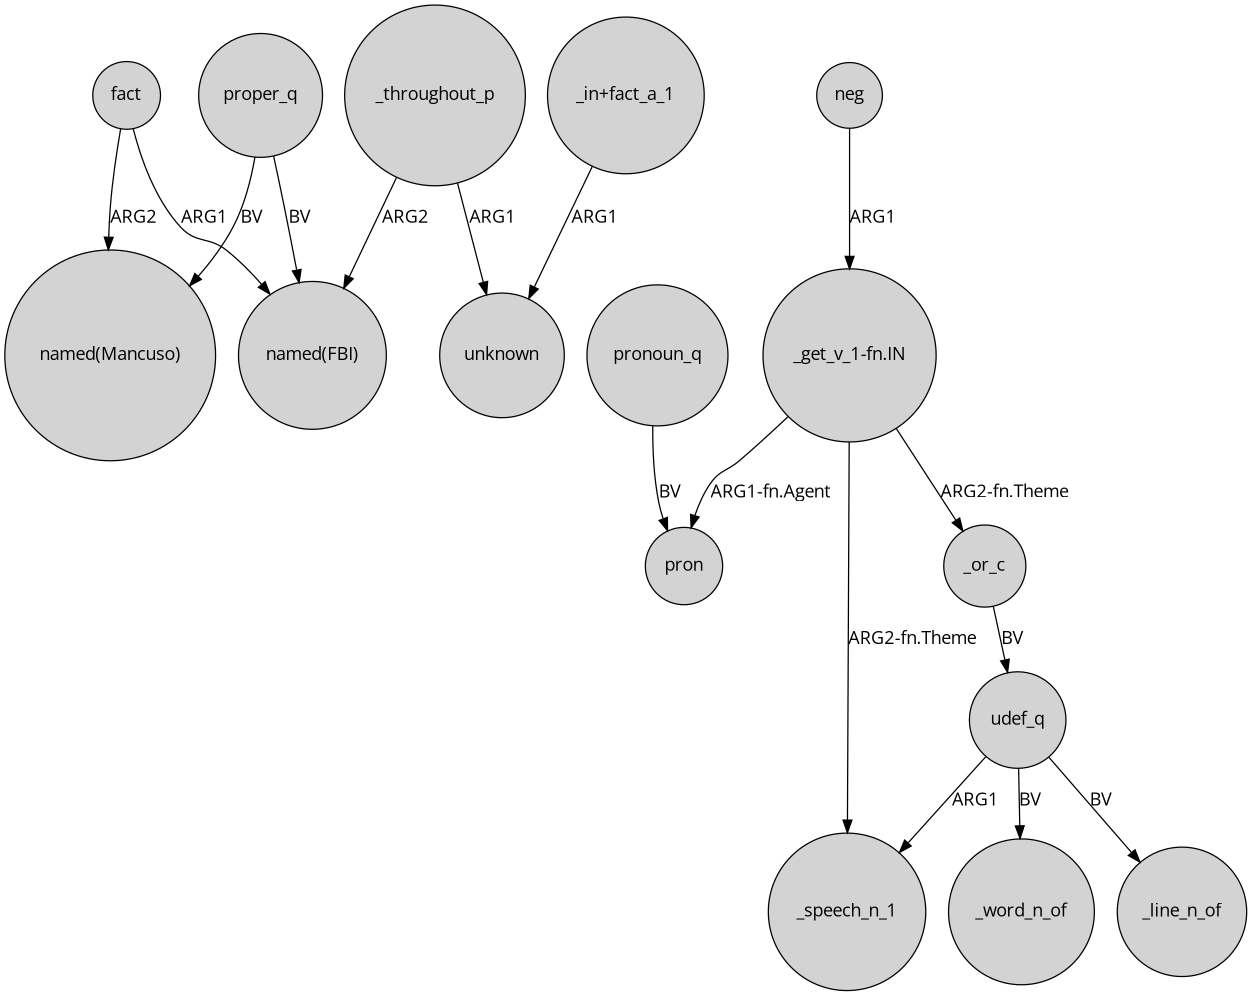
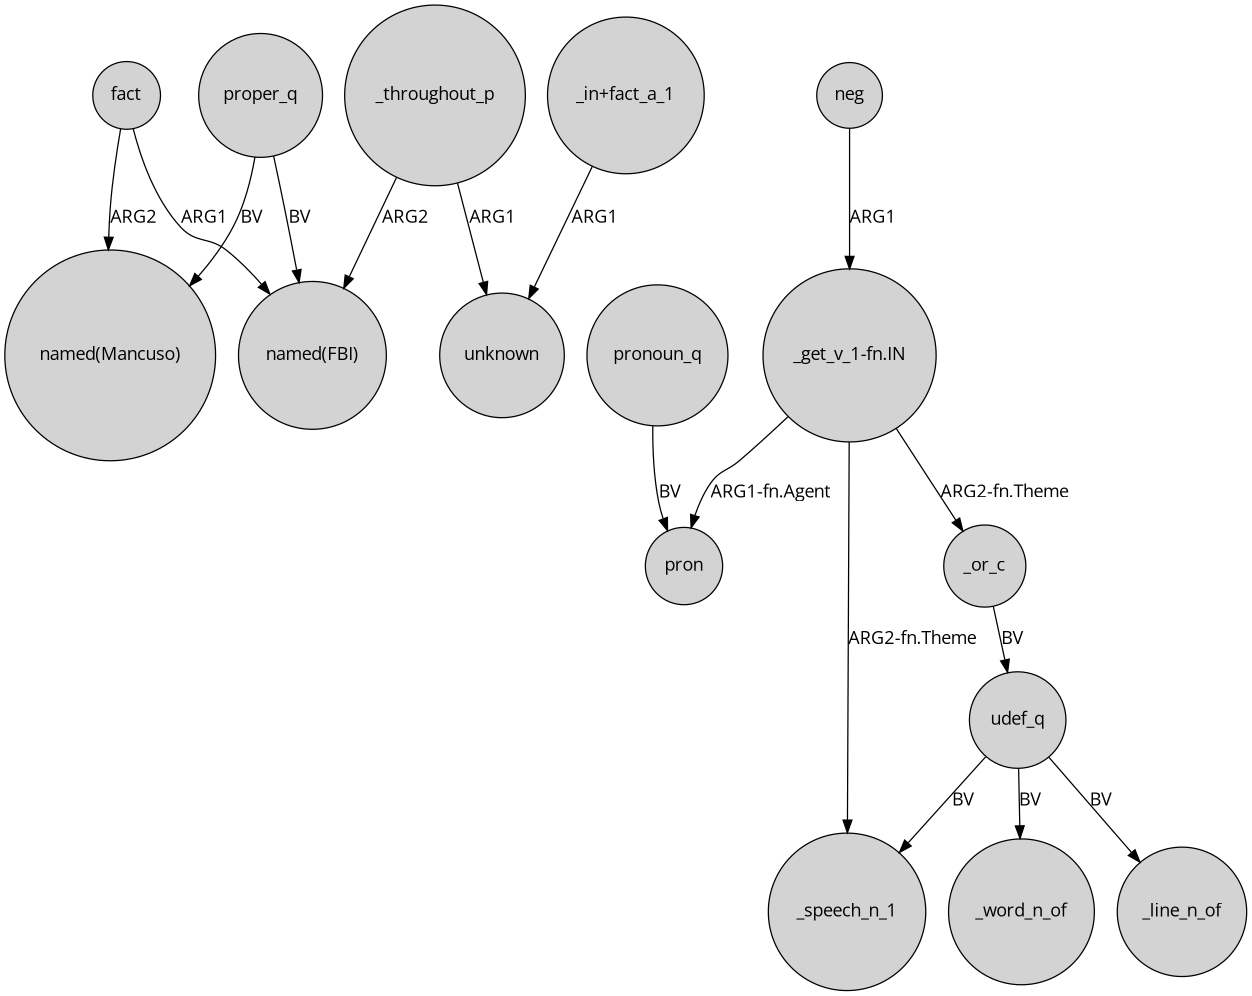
(975, 801) -> (963, 801)
